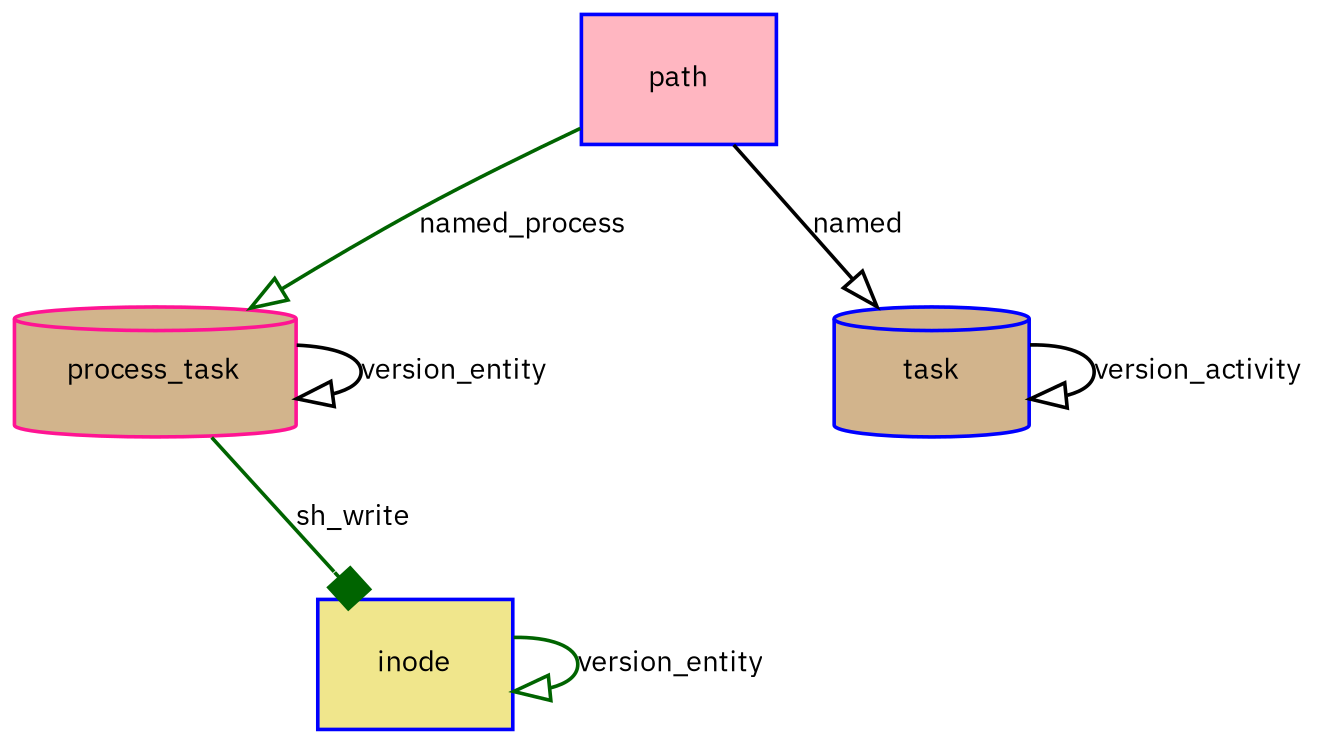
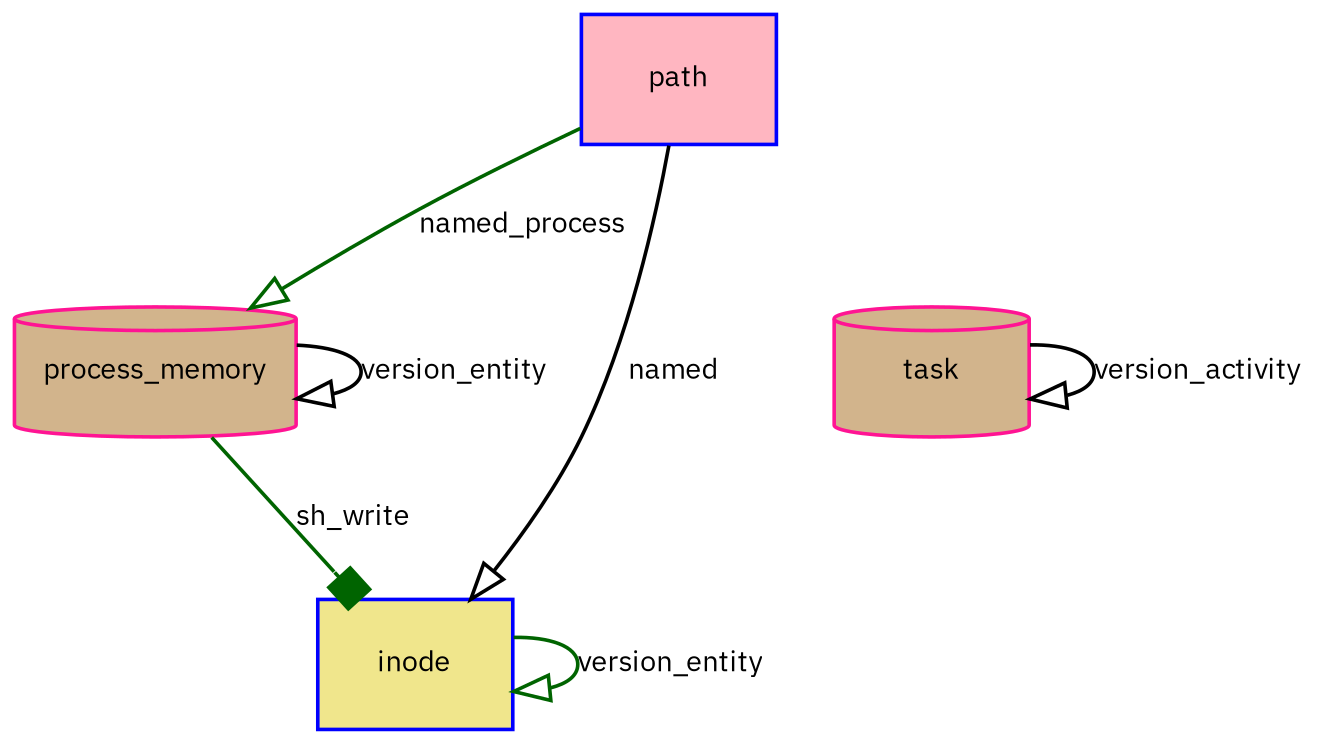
(793, 212) -> (609, 370)
(155, 372) -> (155, 372)
(932, 372) -> (932, 372)
